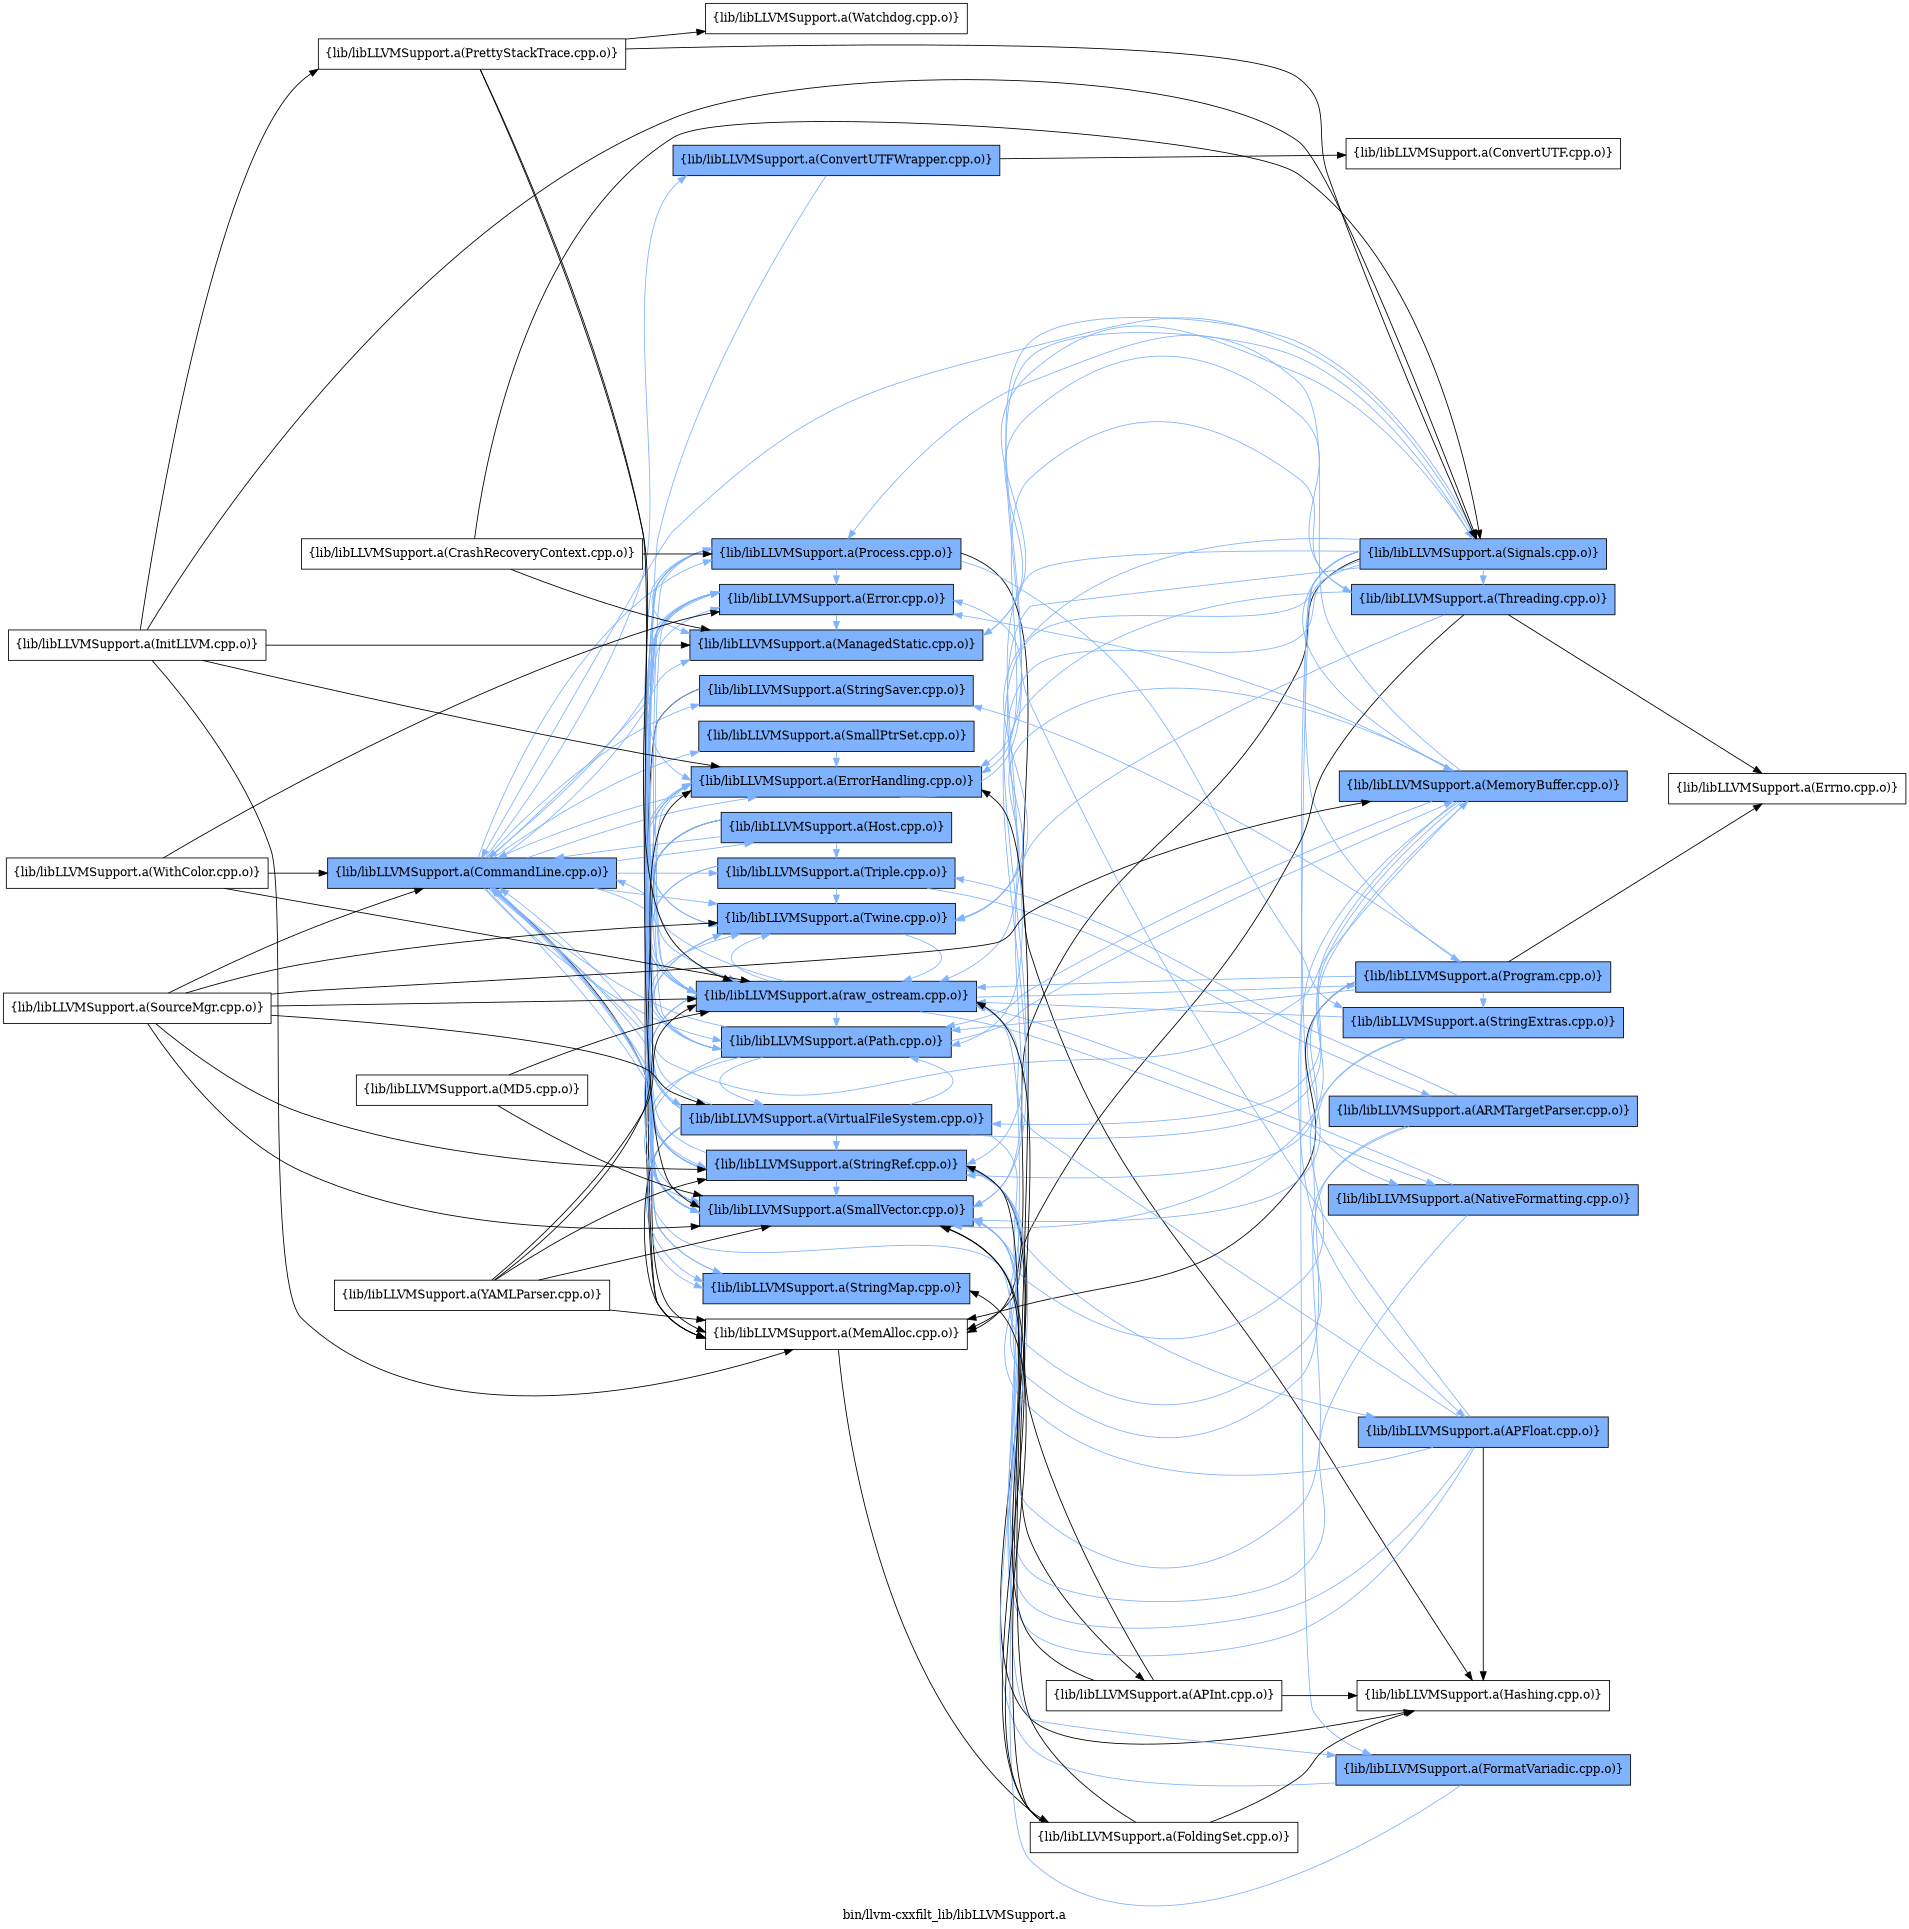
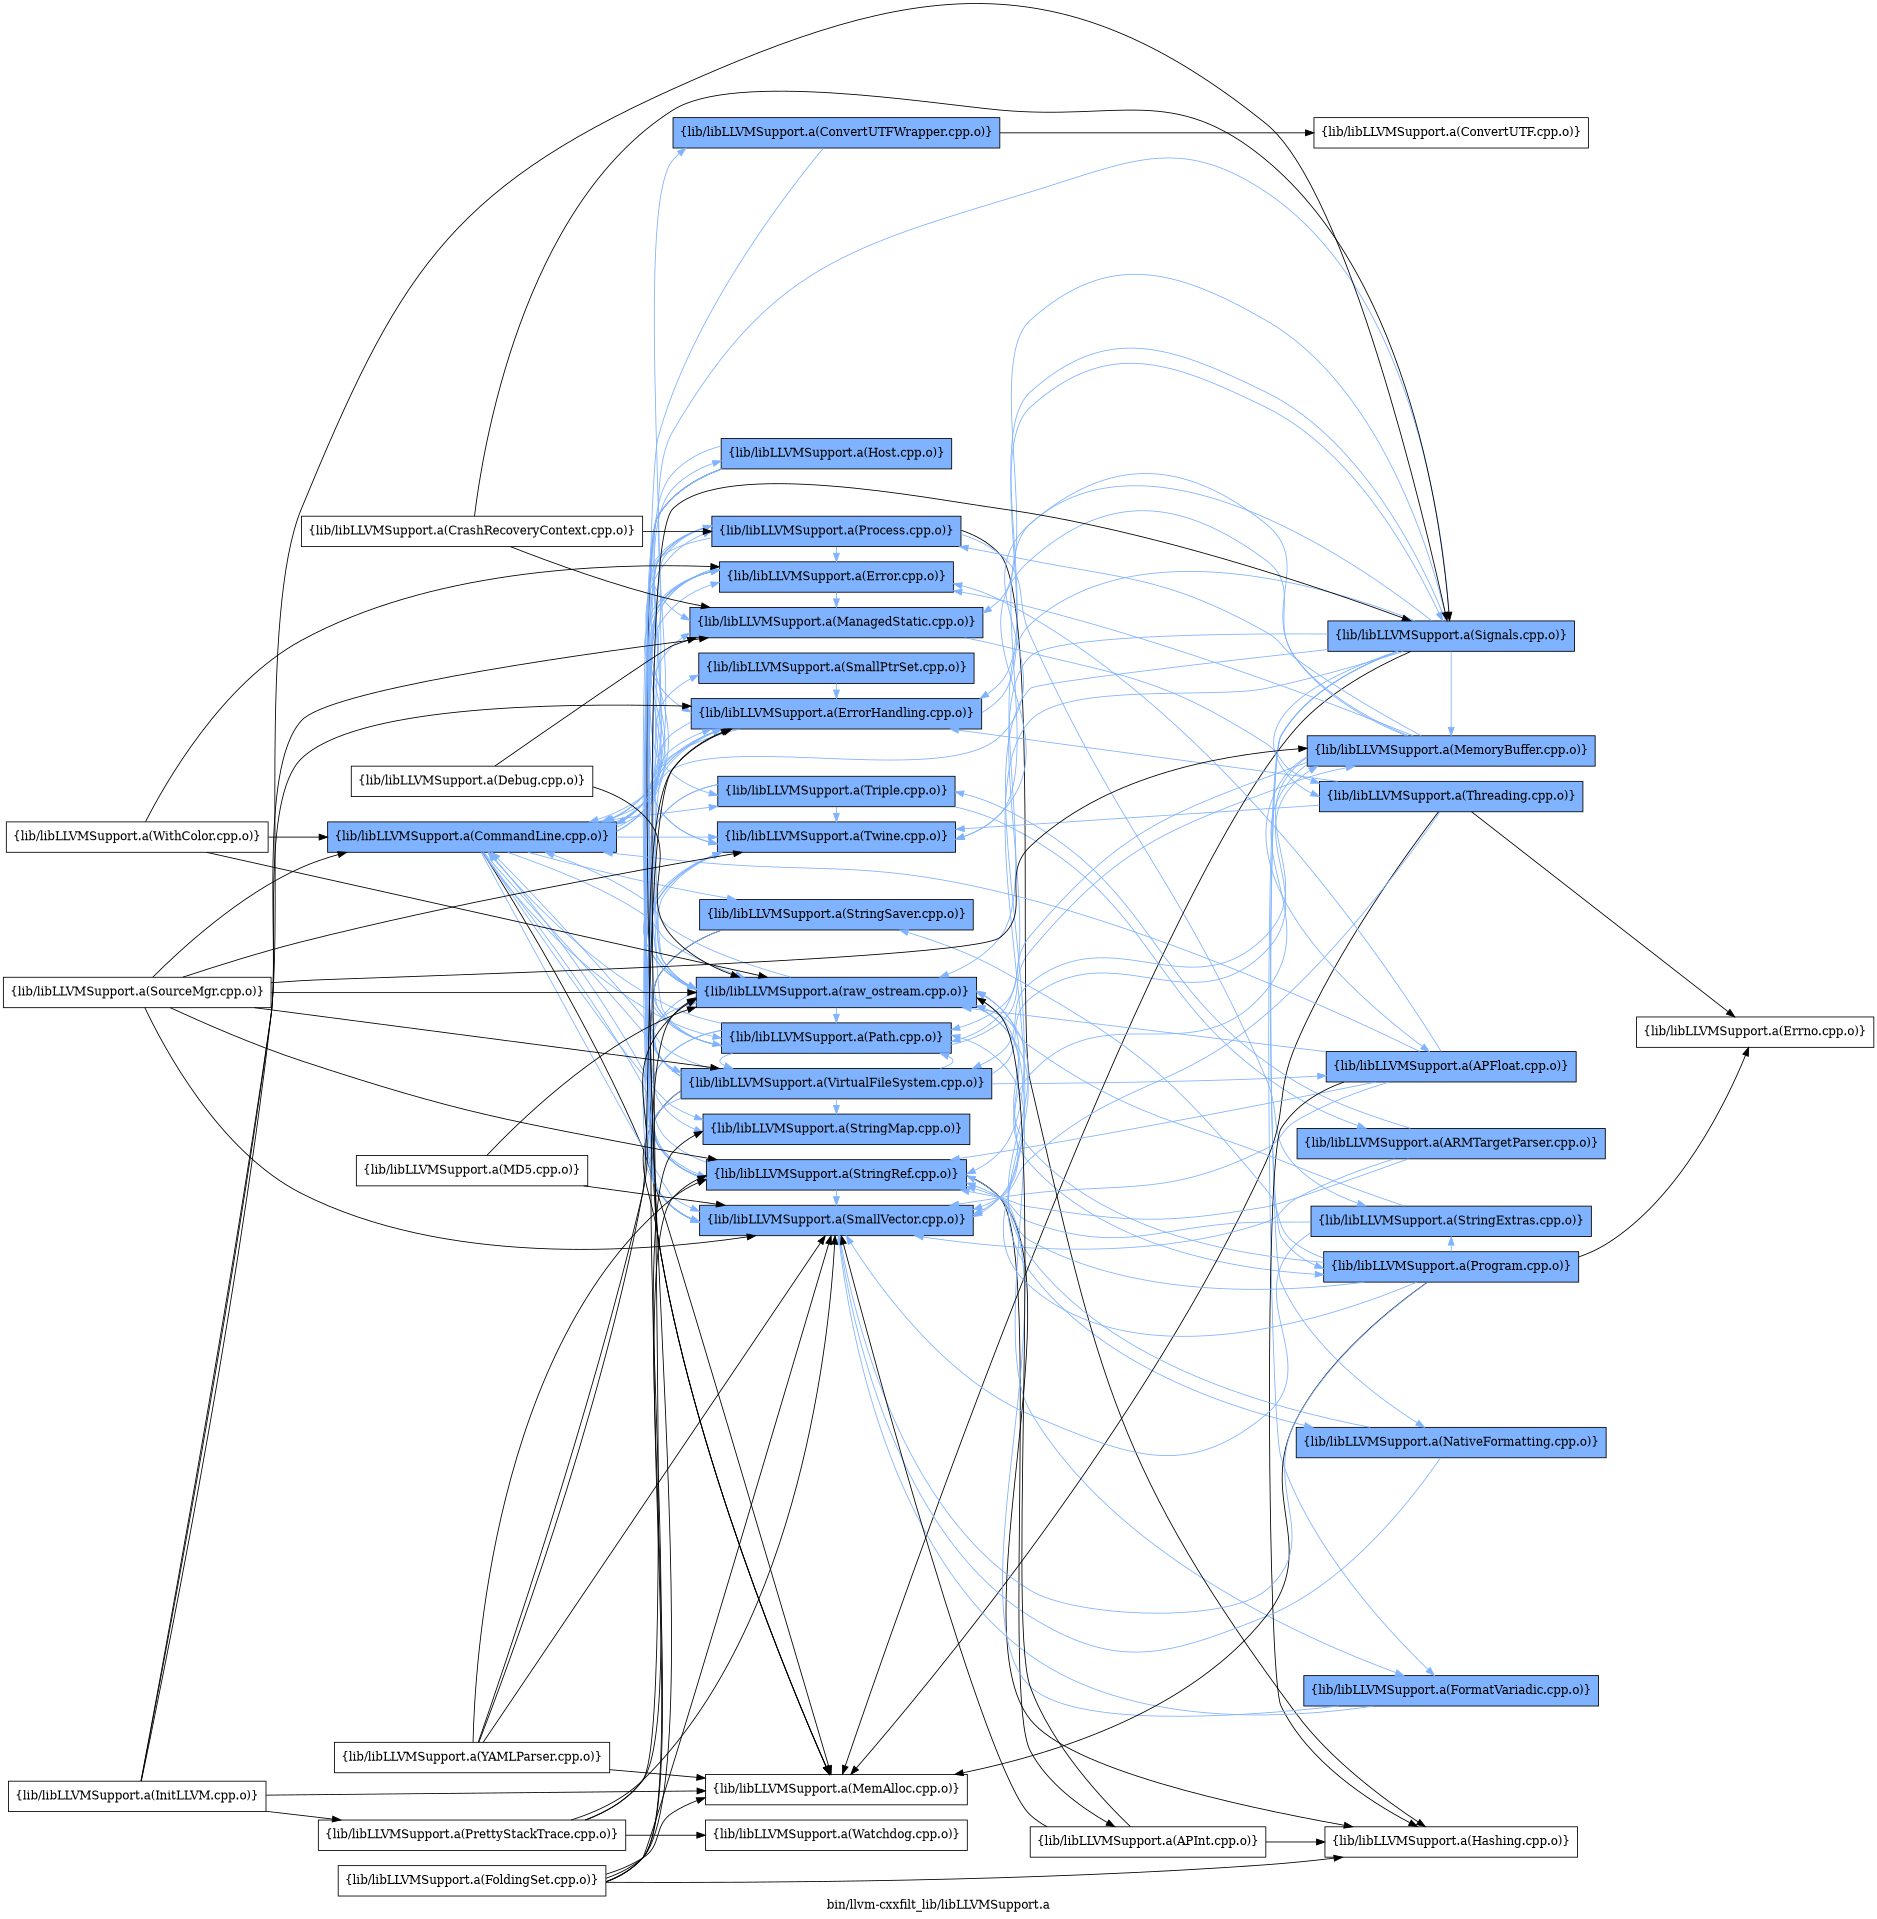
none -> (472, 781)
(649, 1042) -> (646, 895)
(896, 1604) -> (656, 1842)
